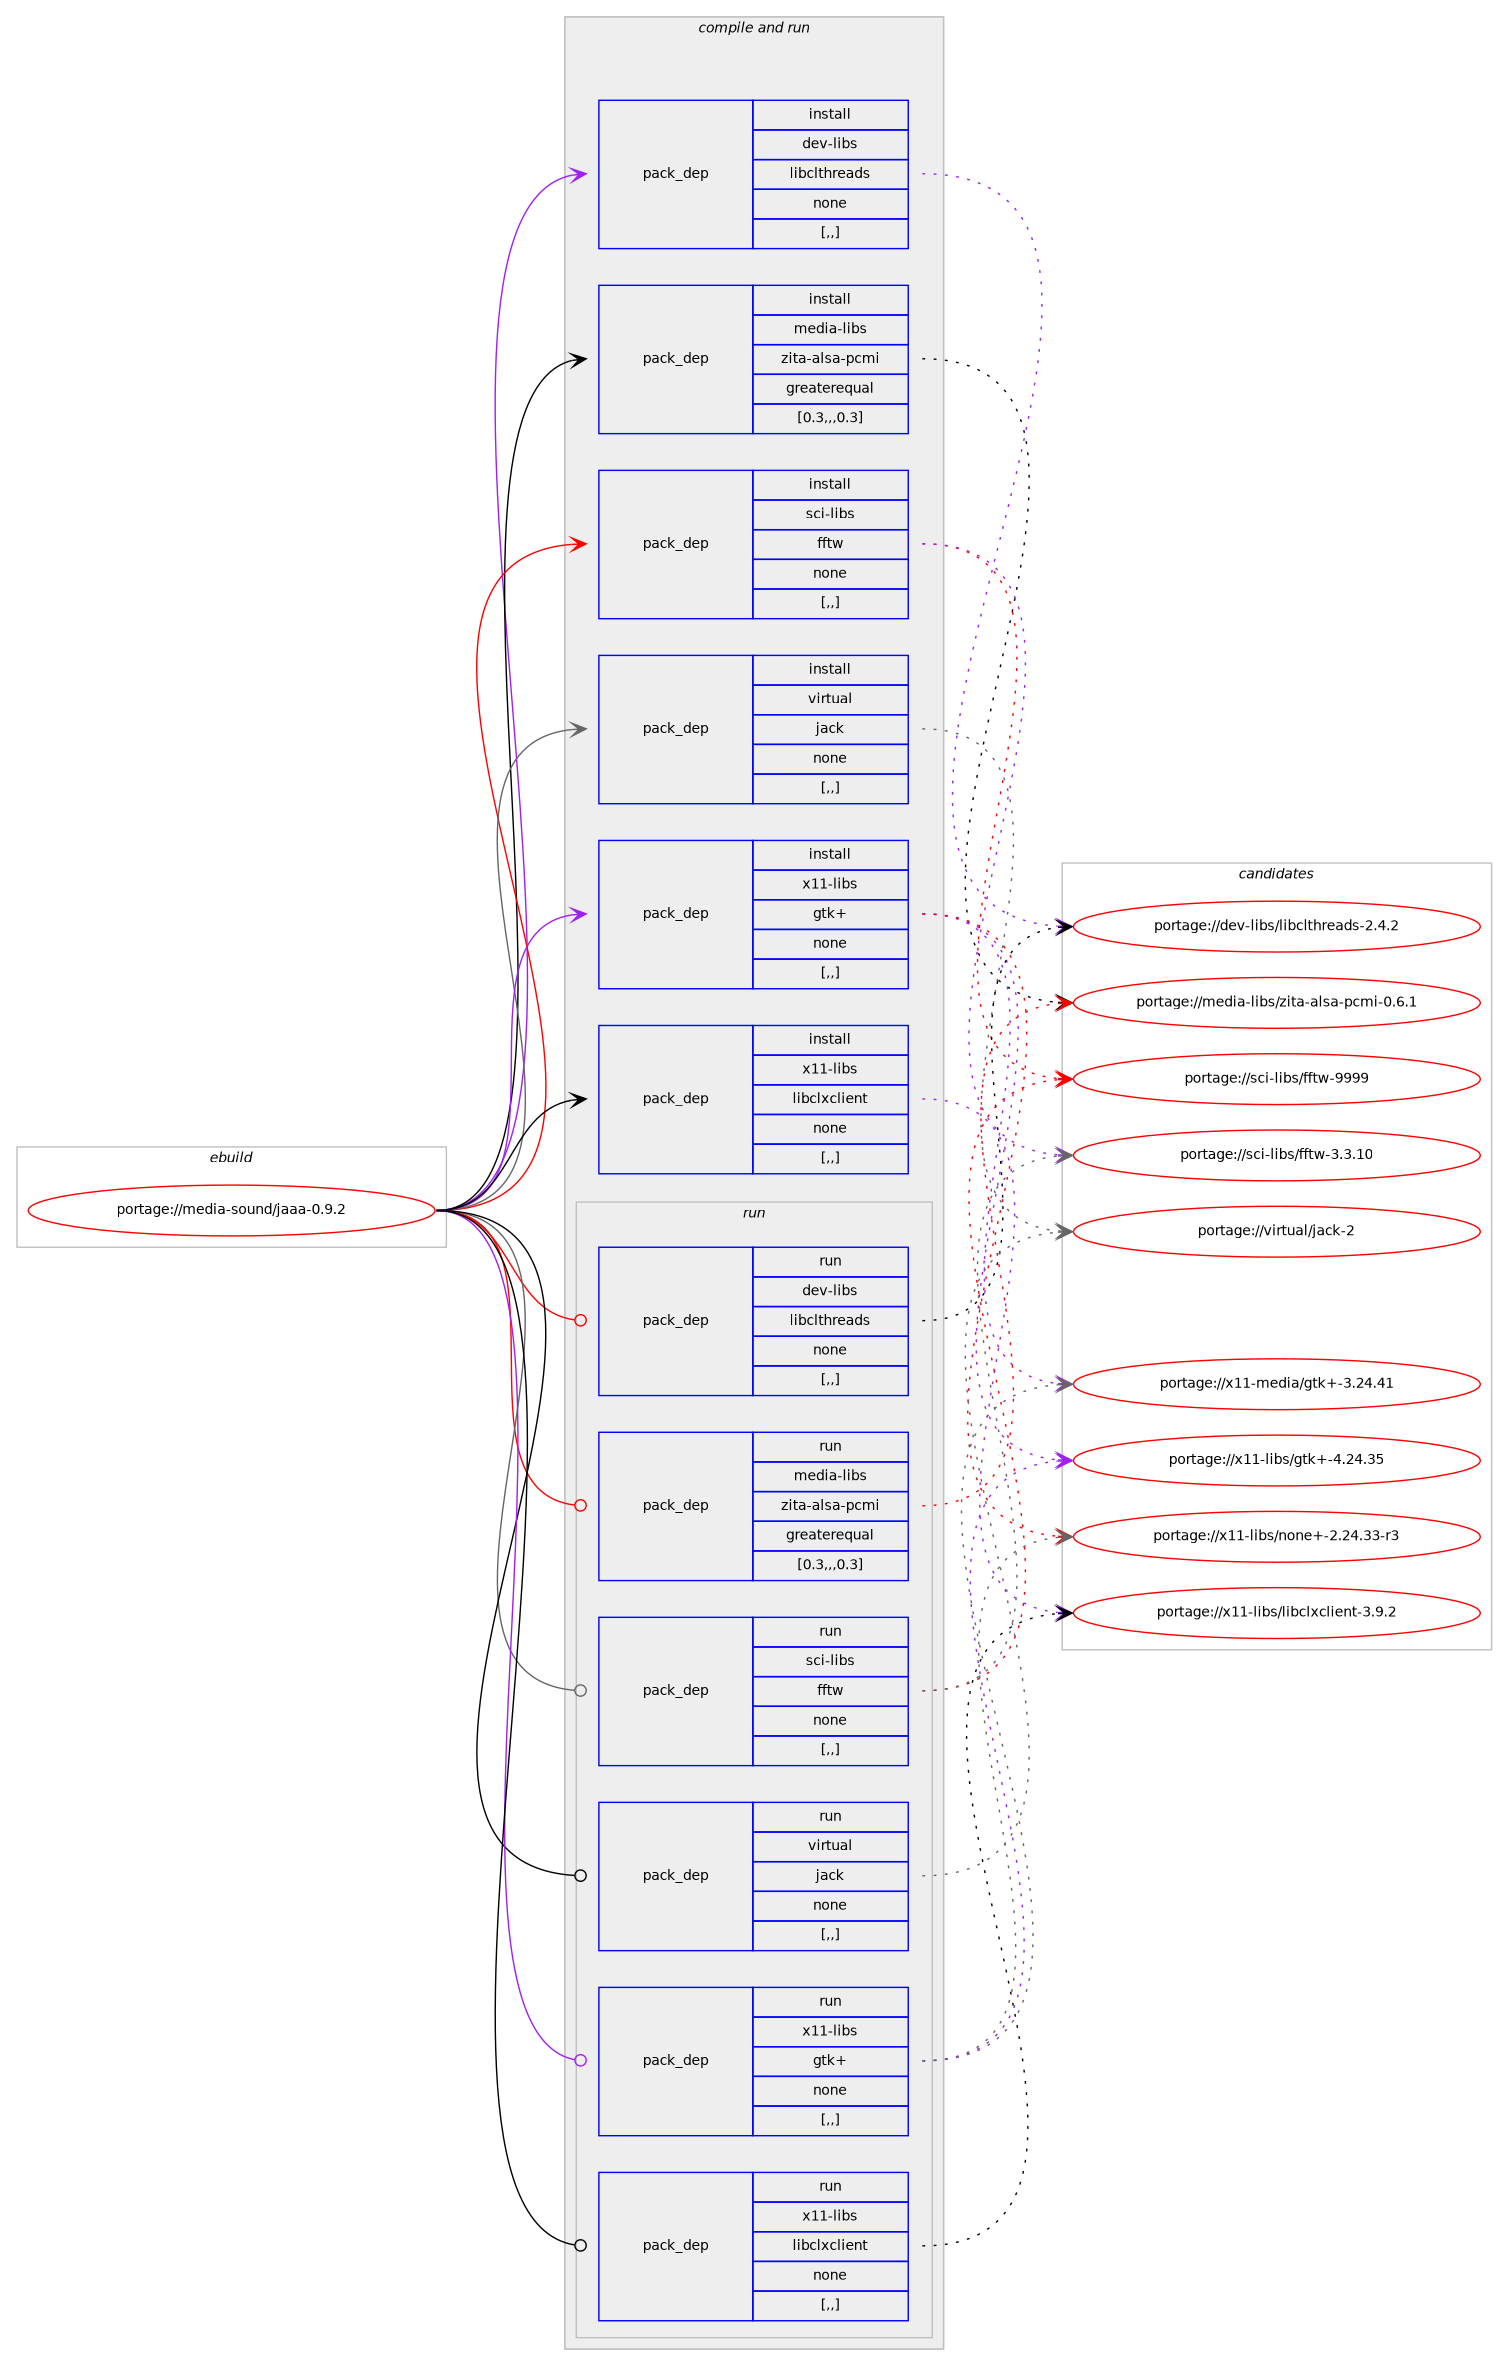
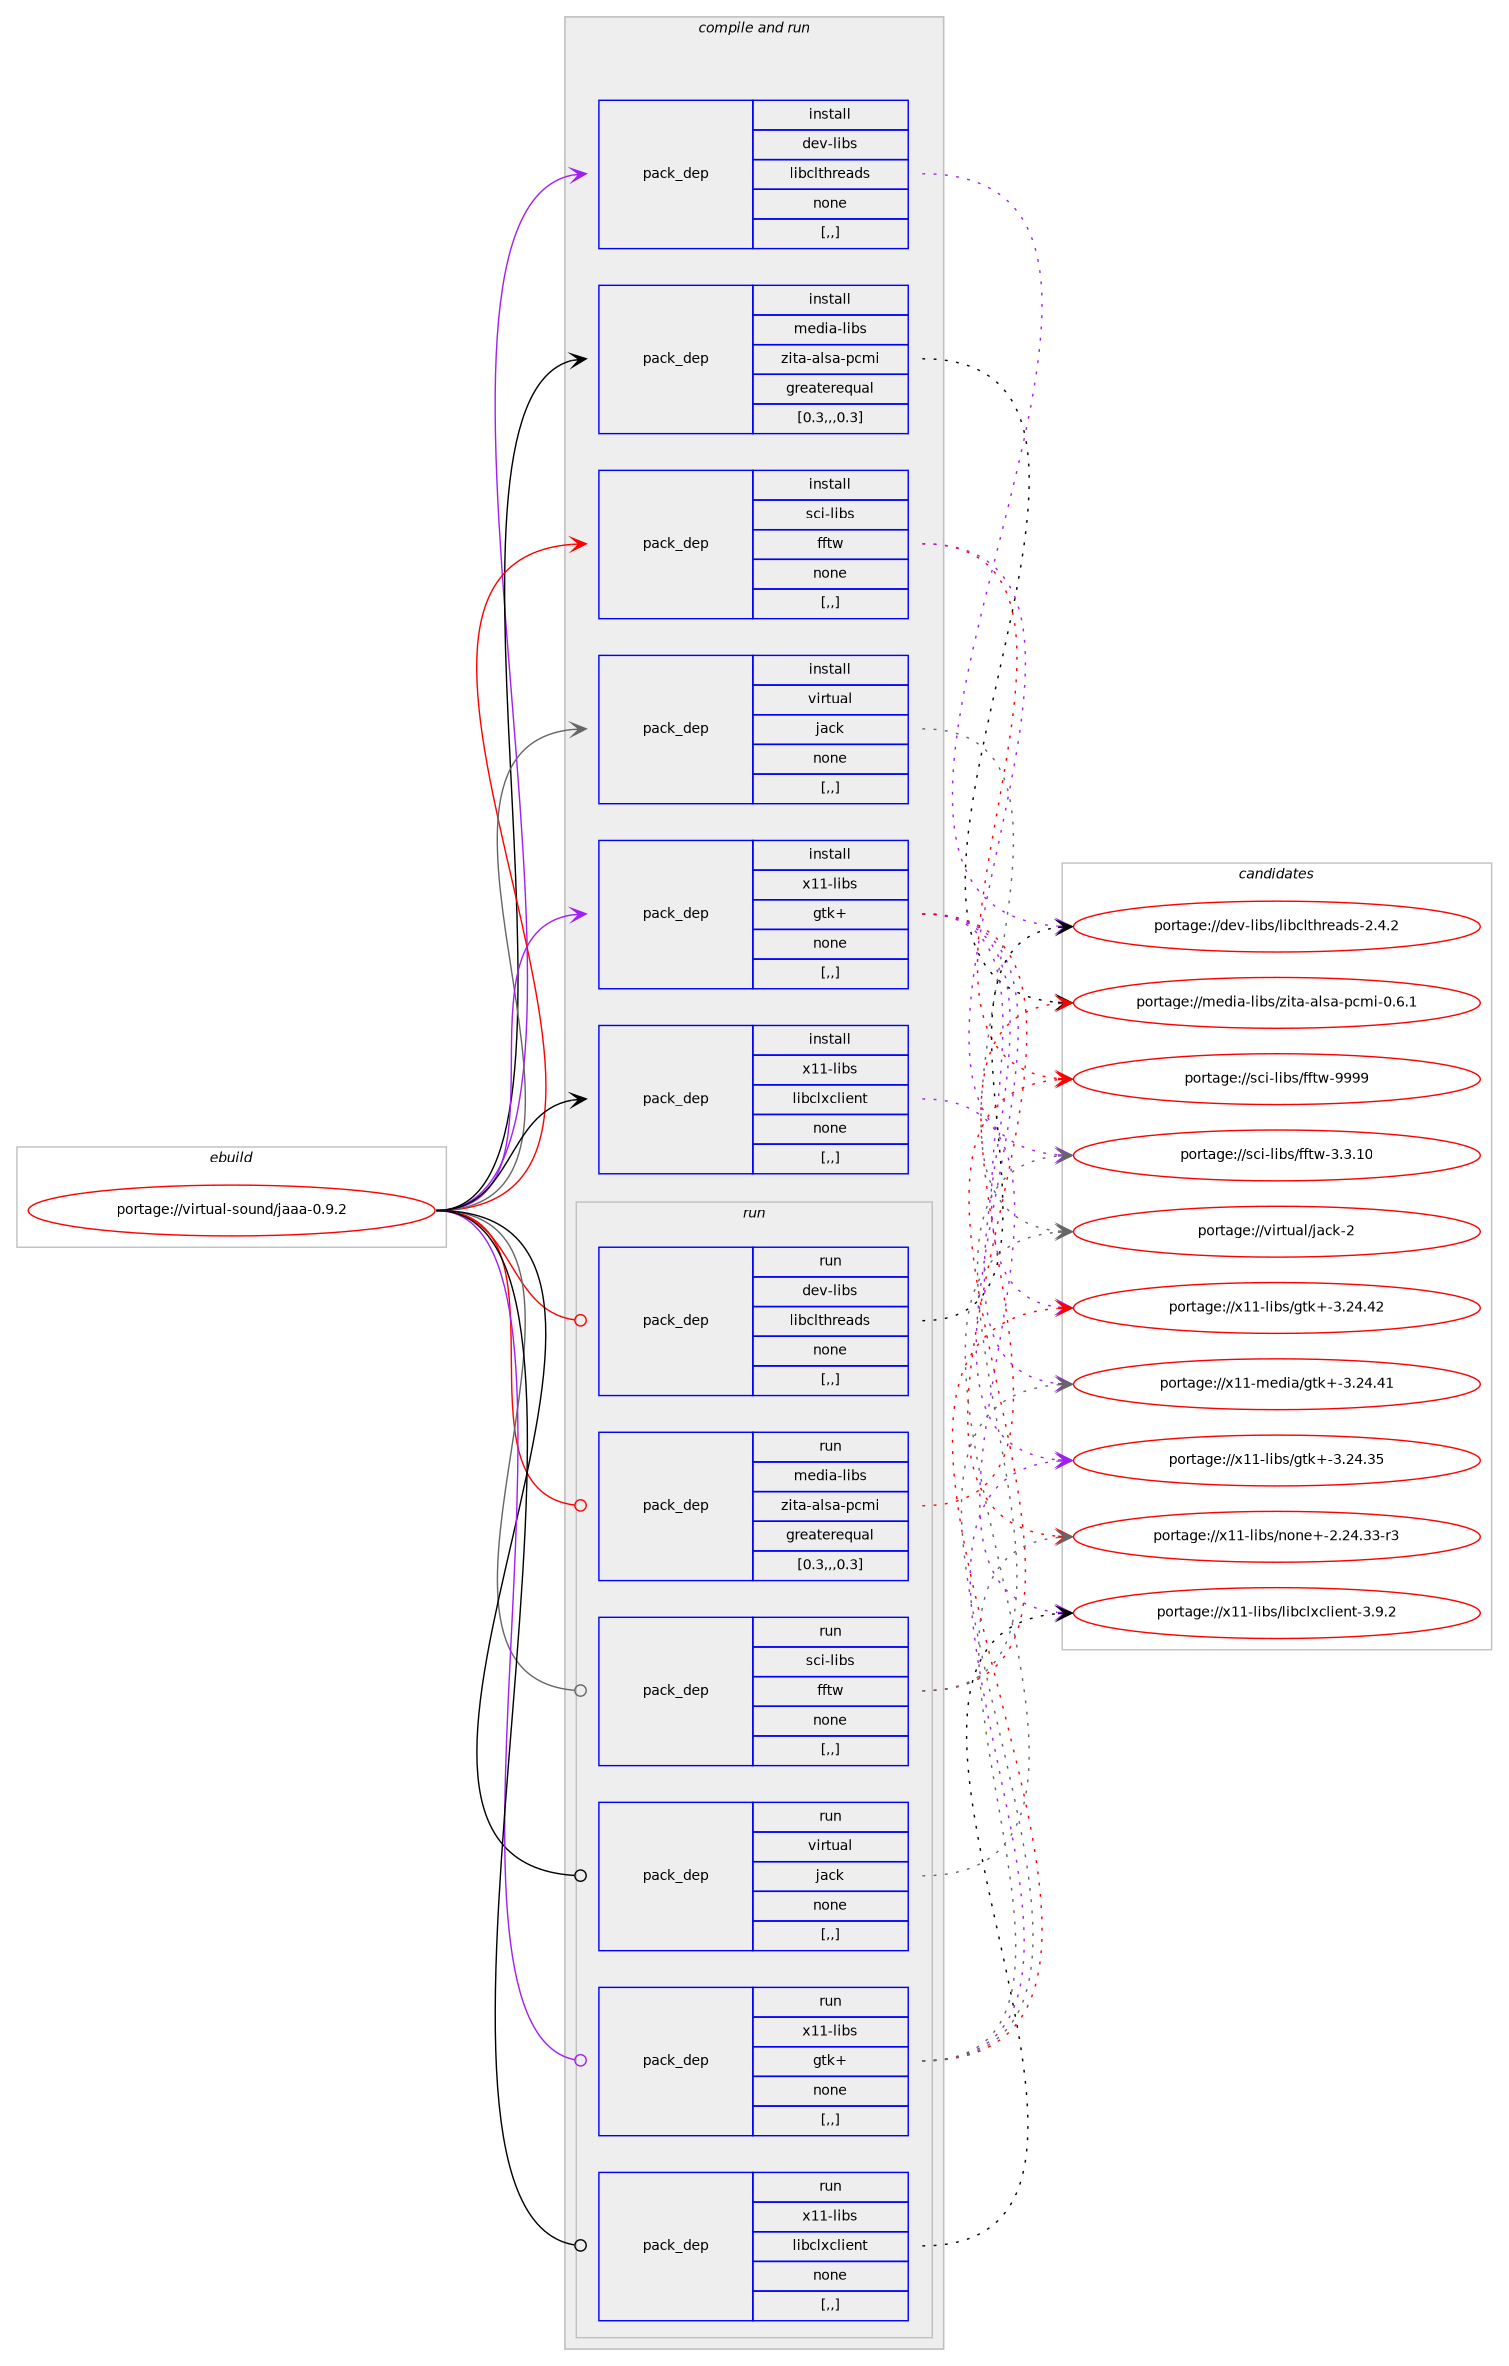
(232, 1211) -> (232, 1211)
none -> (1277, 1308)
(1277, 1461) -> (1277, 1461)
